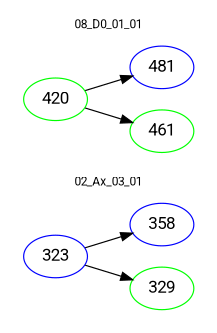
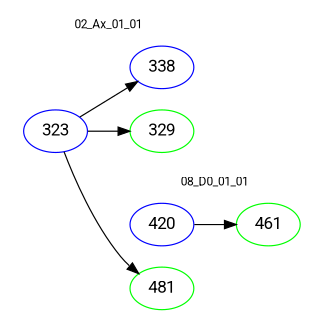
(162, 67) -> (162, 288)
(103, 85) -> (91, 212)
(56, 99) -> (162, 225)
(109, 183) -> (109, 25)
(162, 225) -> (162, 67)
